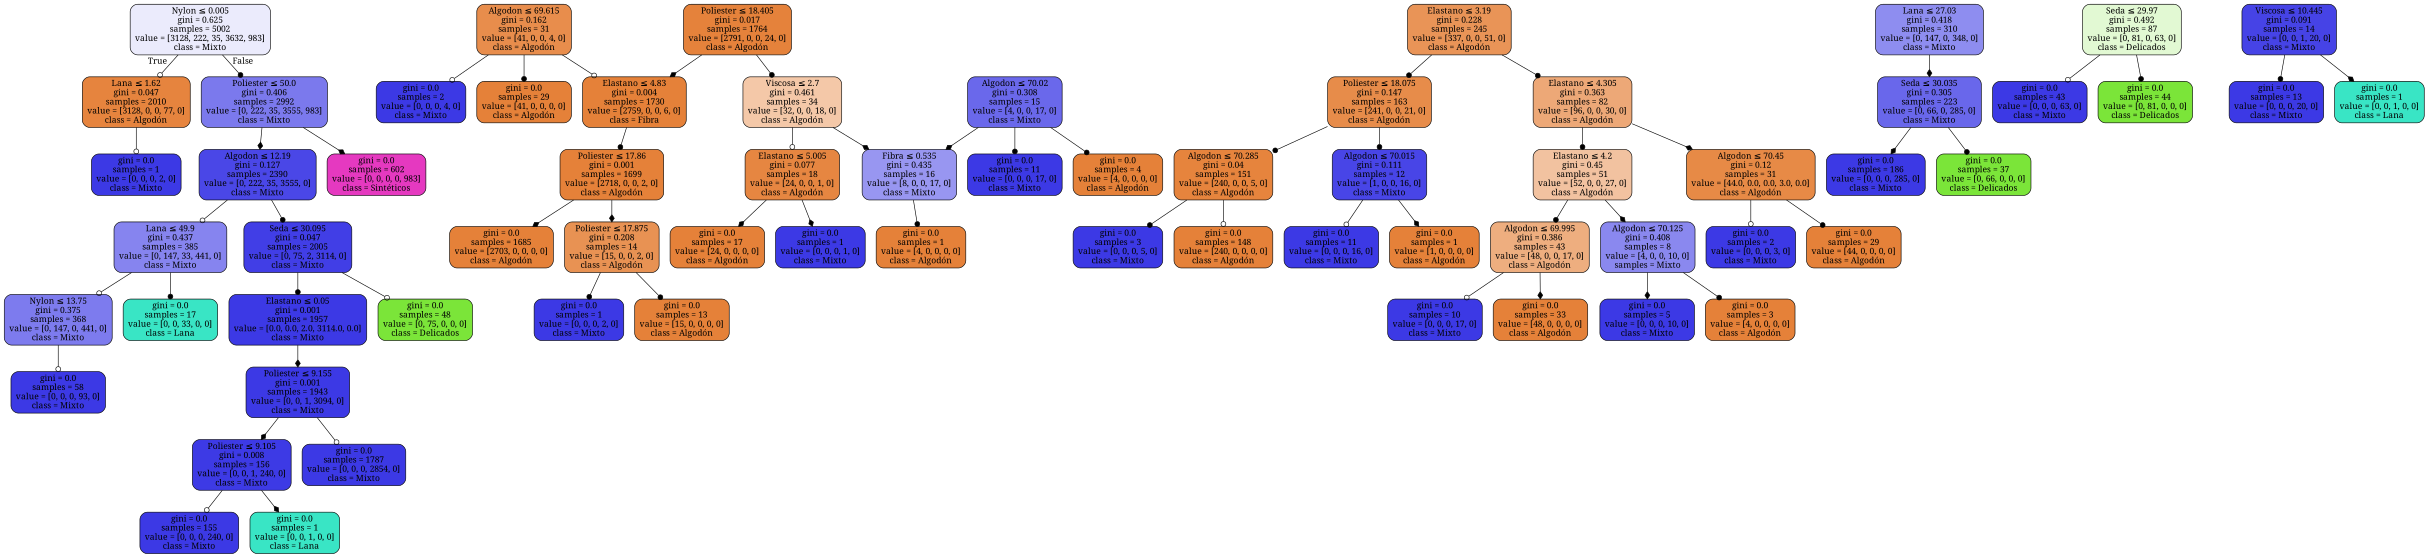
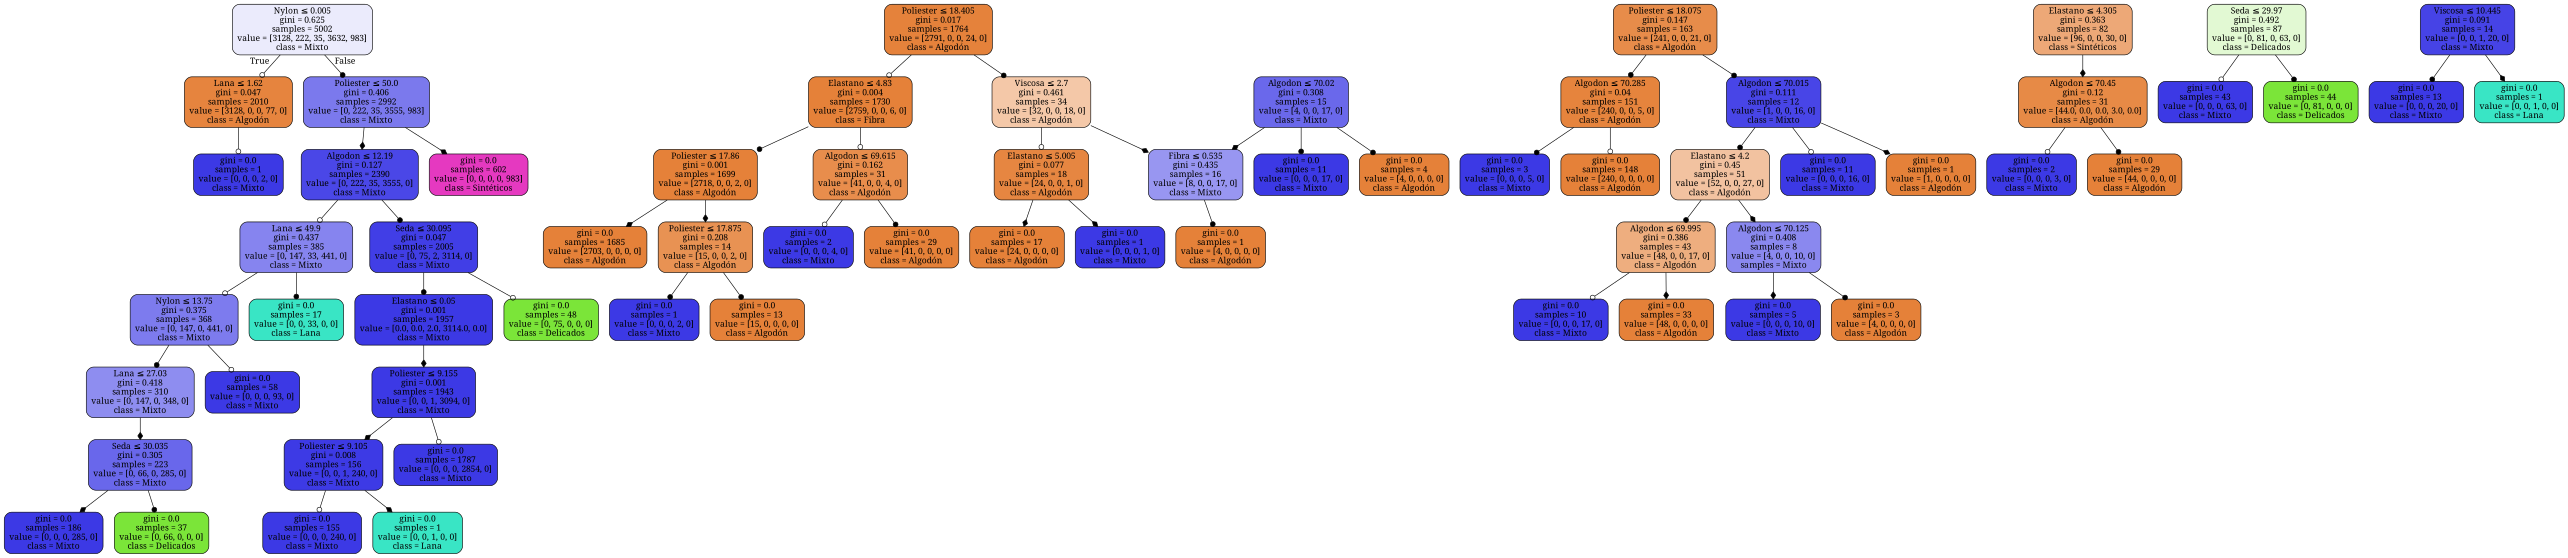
(1459, 30) -> none
(689, 64) -> (901, 64)
(577, 65) -> (860, 136)
(1583, 120) -> (2083, 48)
(1583, 136) -> (1748, 136)
none -> (163, 354)
